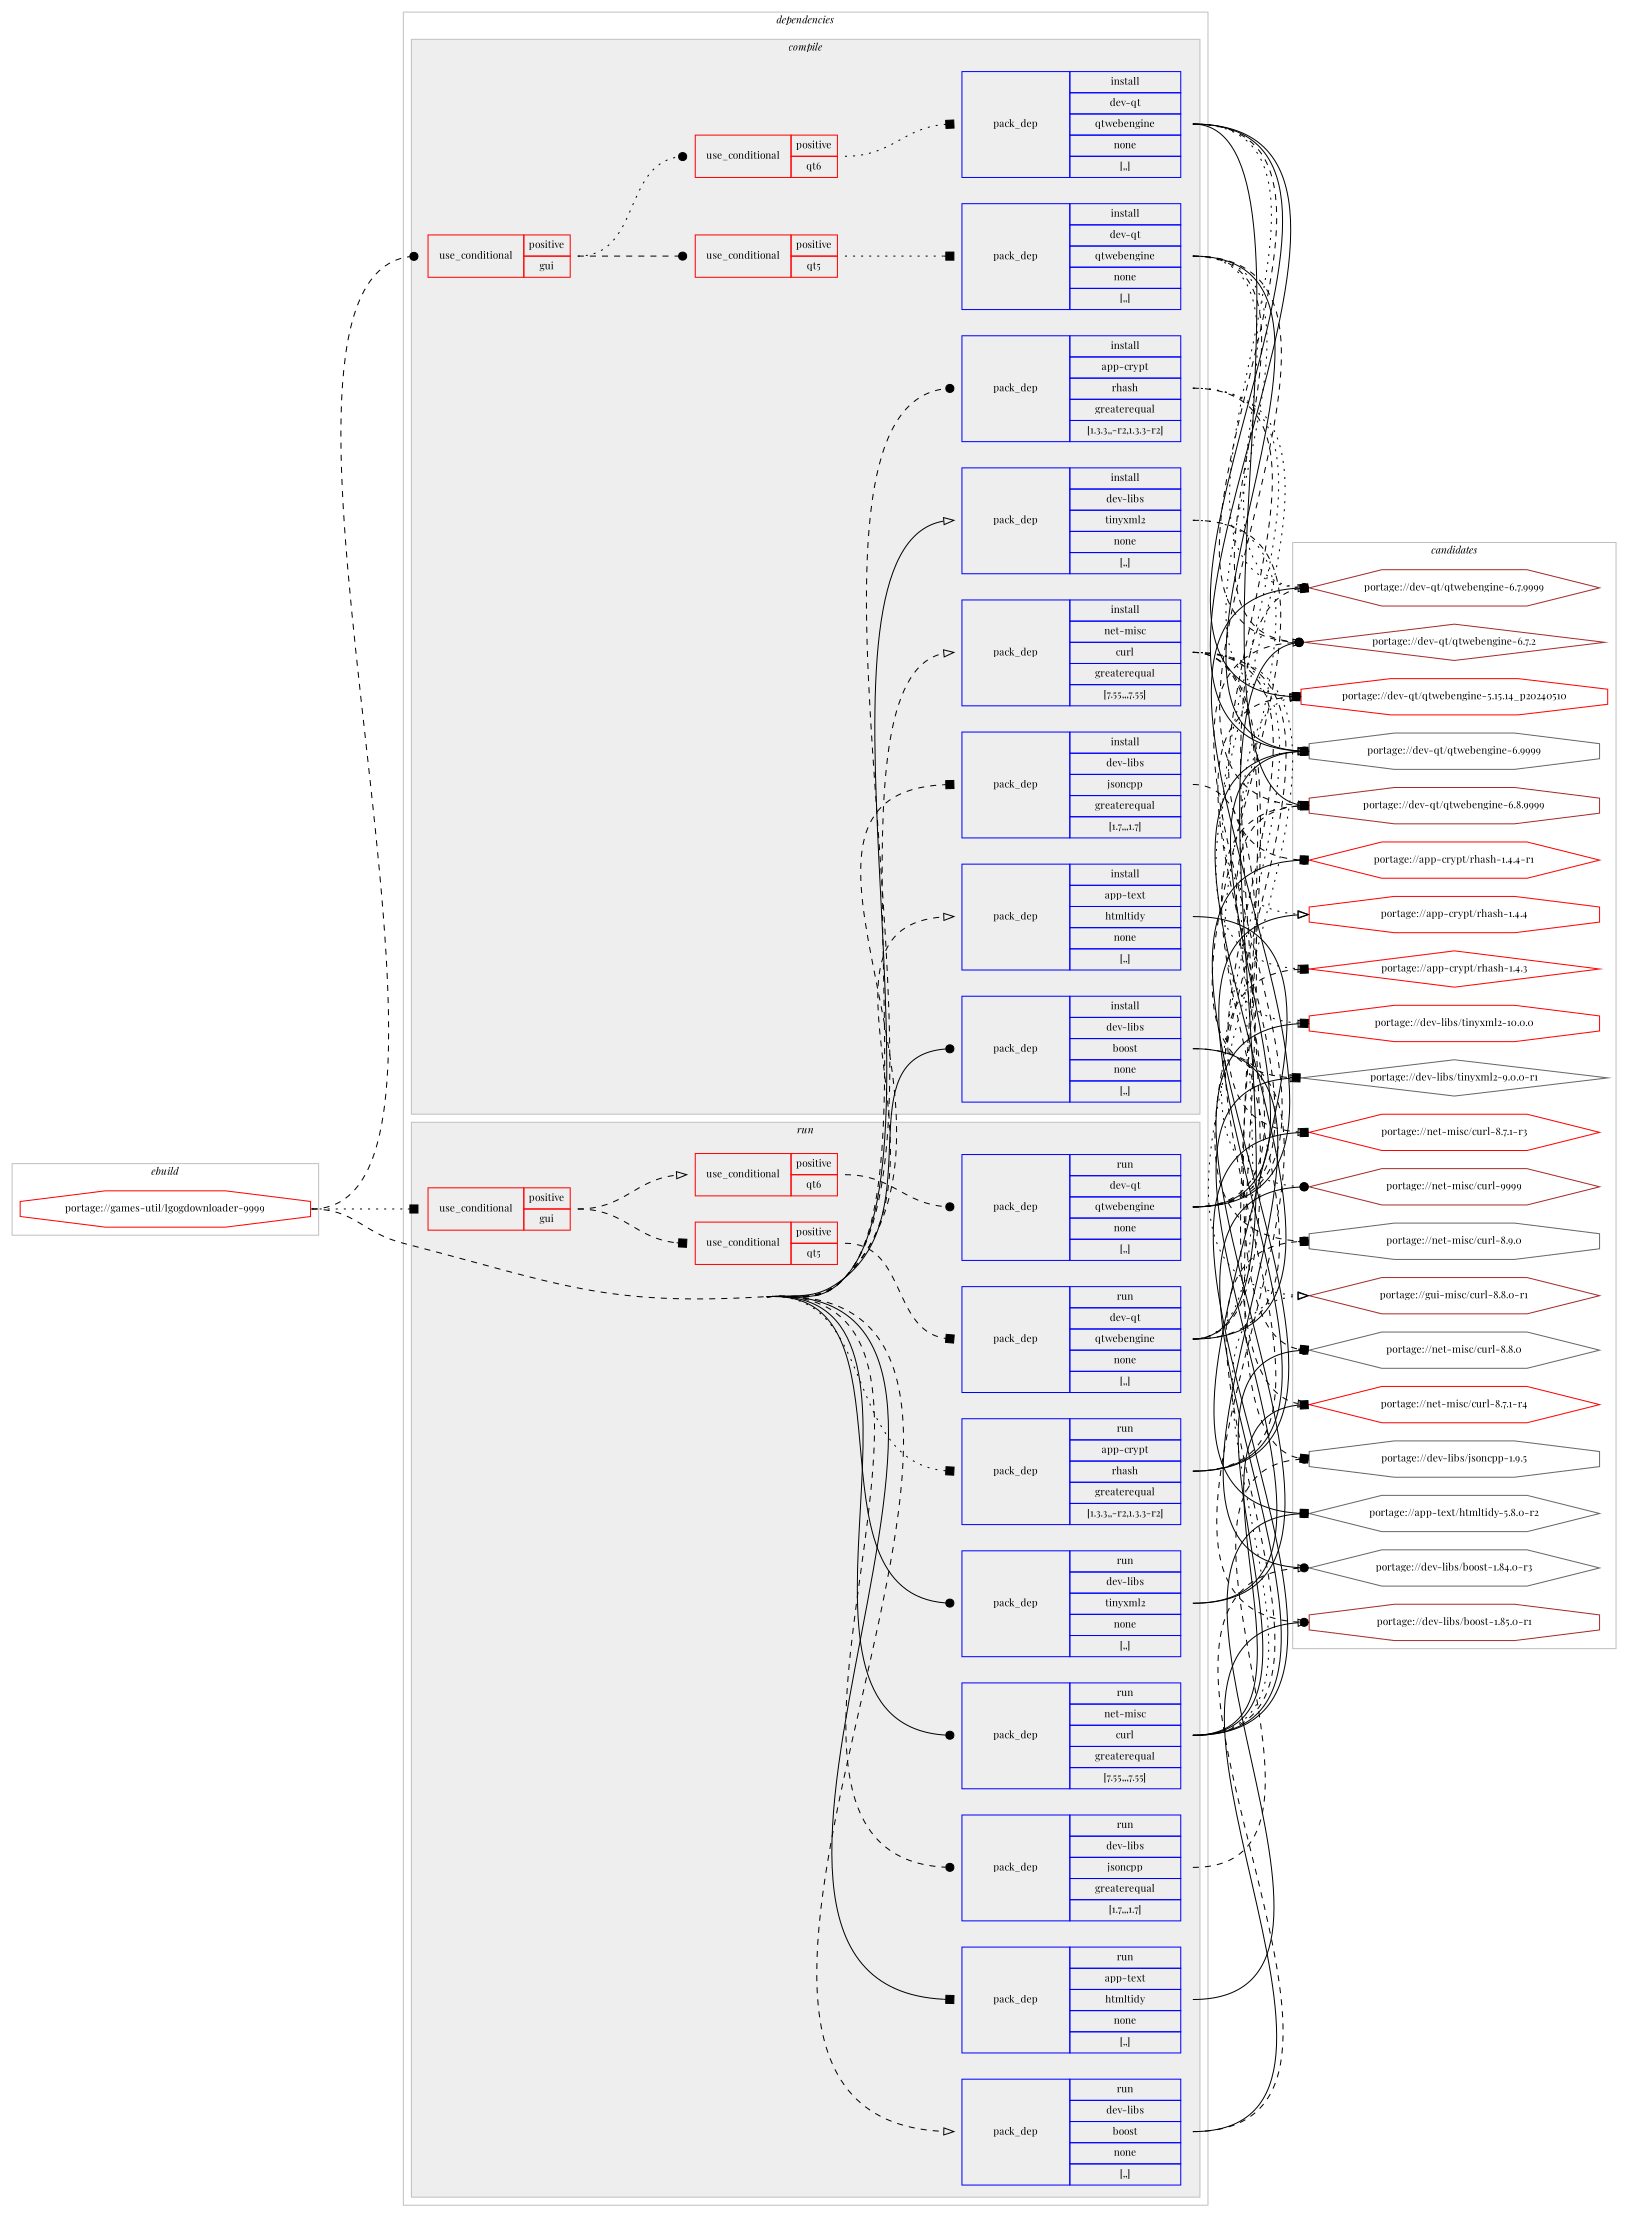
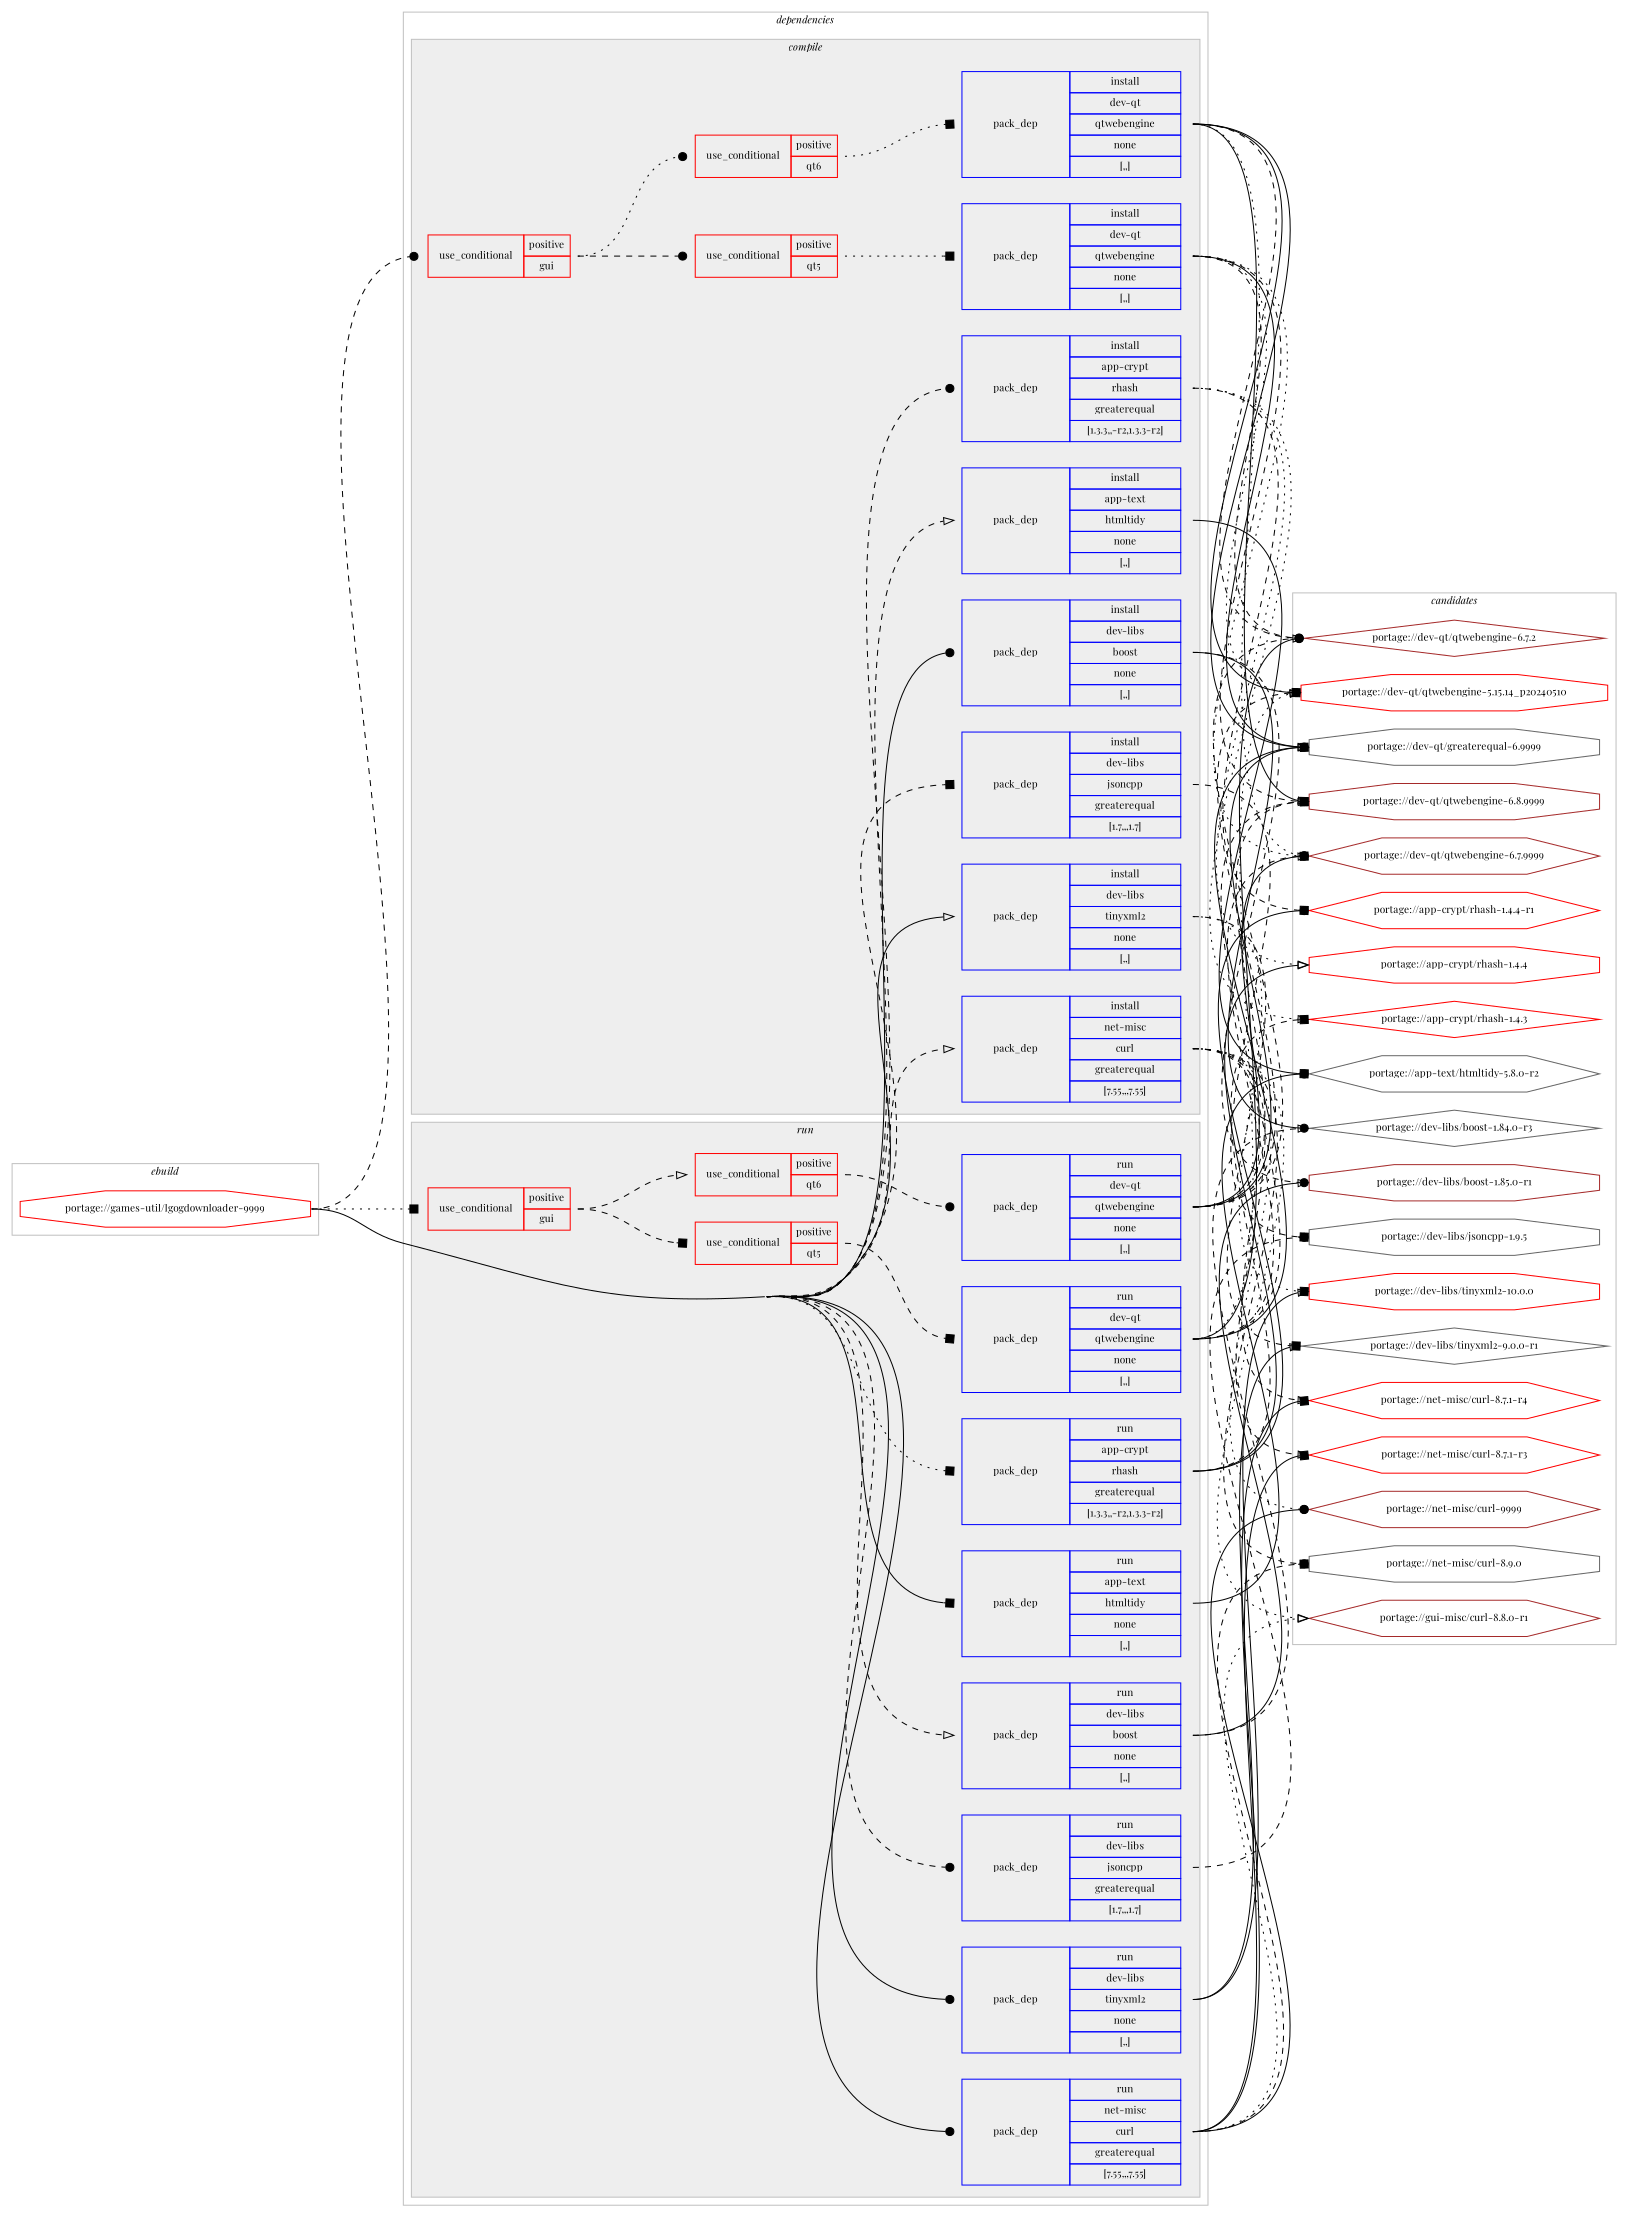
(1454, 751) -> (1454, 747)
(1454, 1350) -> none
(1454, 1568) -> (1454, 1128)
